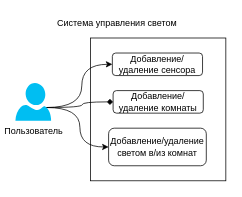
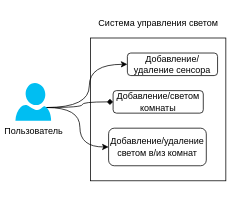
(117, 23) -> (158, 23)
(157, 64) -> (172, 64)
(158, 102) -> (158, 102)
